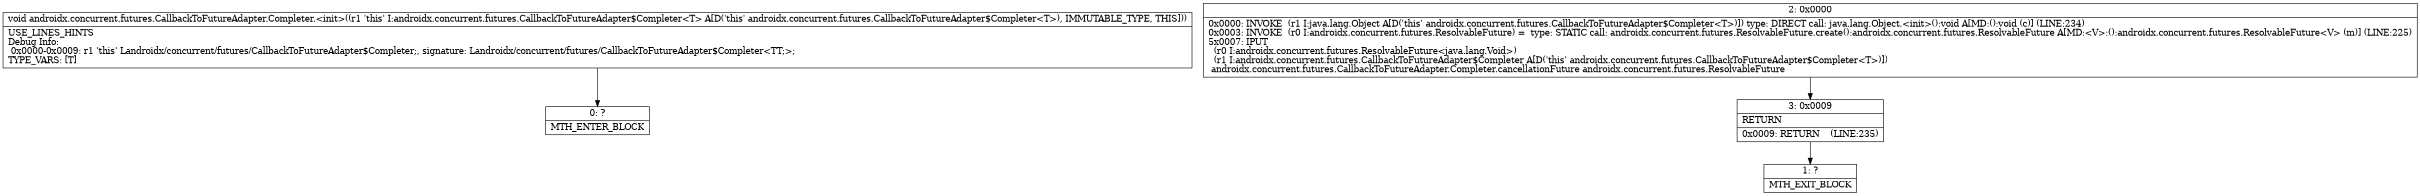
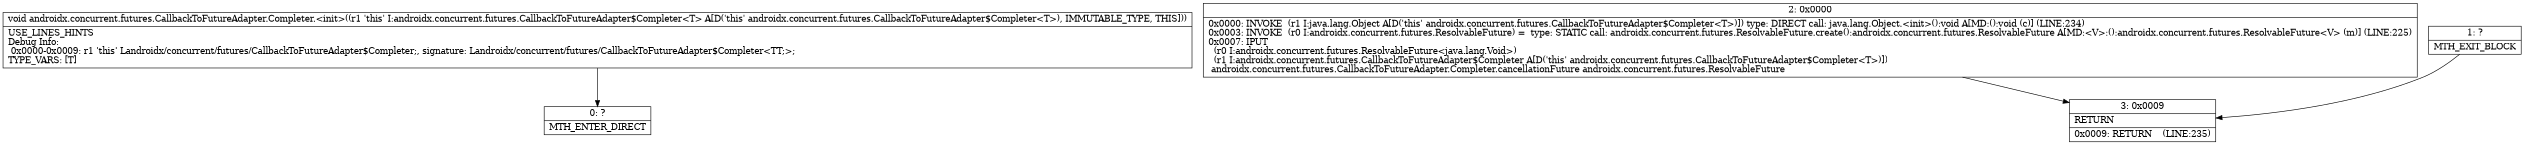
(1241, 42) -> (1241, 42)
(598, 127) -> (598, 127)
(1810, 150) -> (2345, 100)
